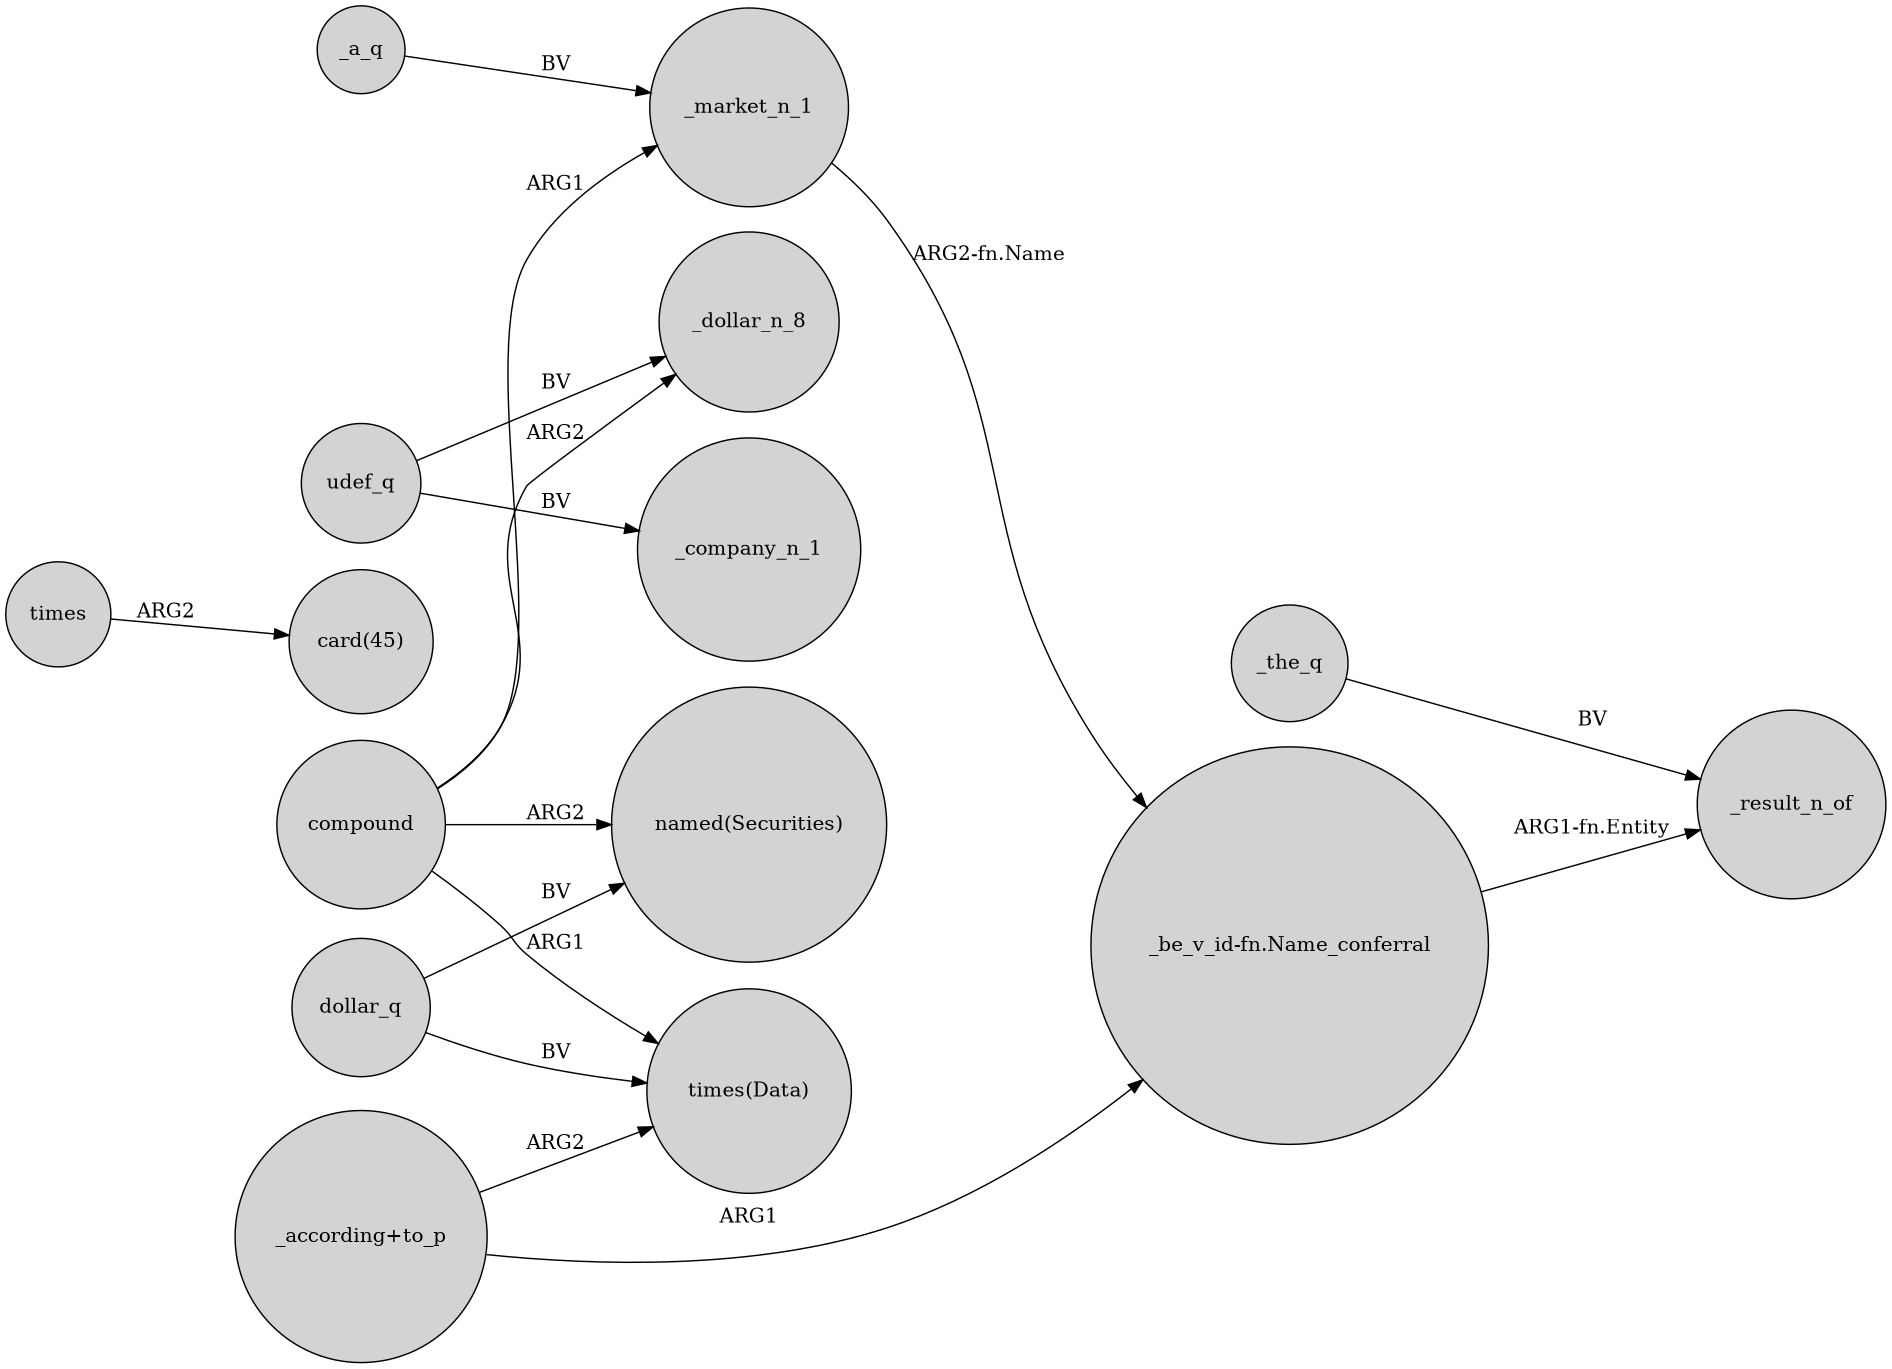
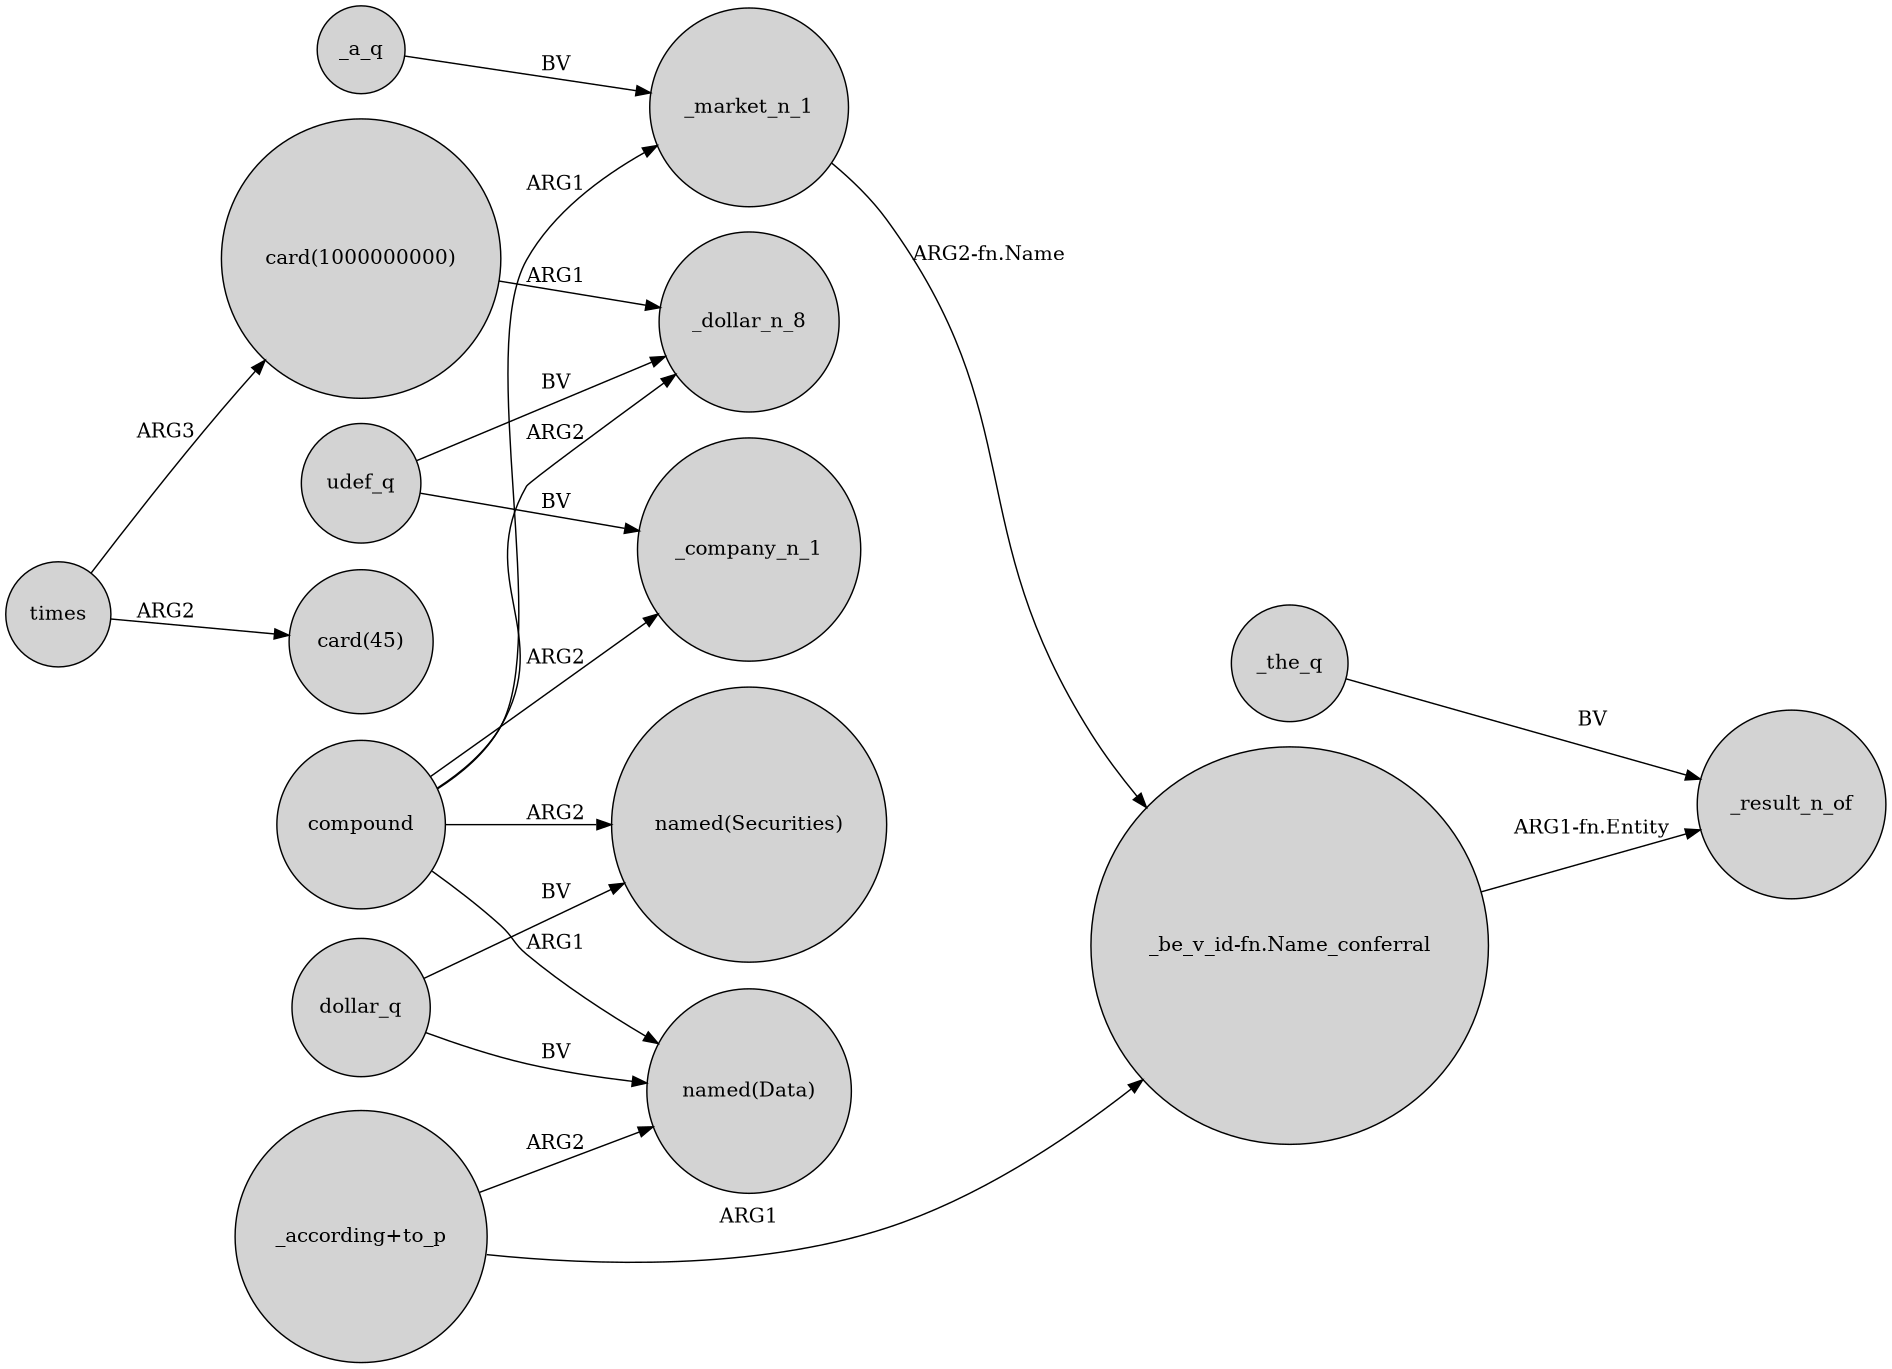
none -> (361, 259)
none -> (539, 700)
(749, 1091) -> (749, 1091)
